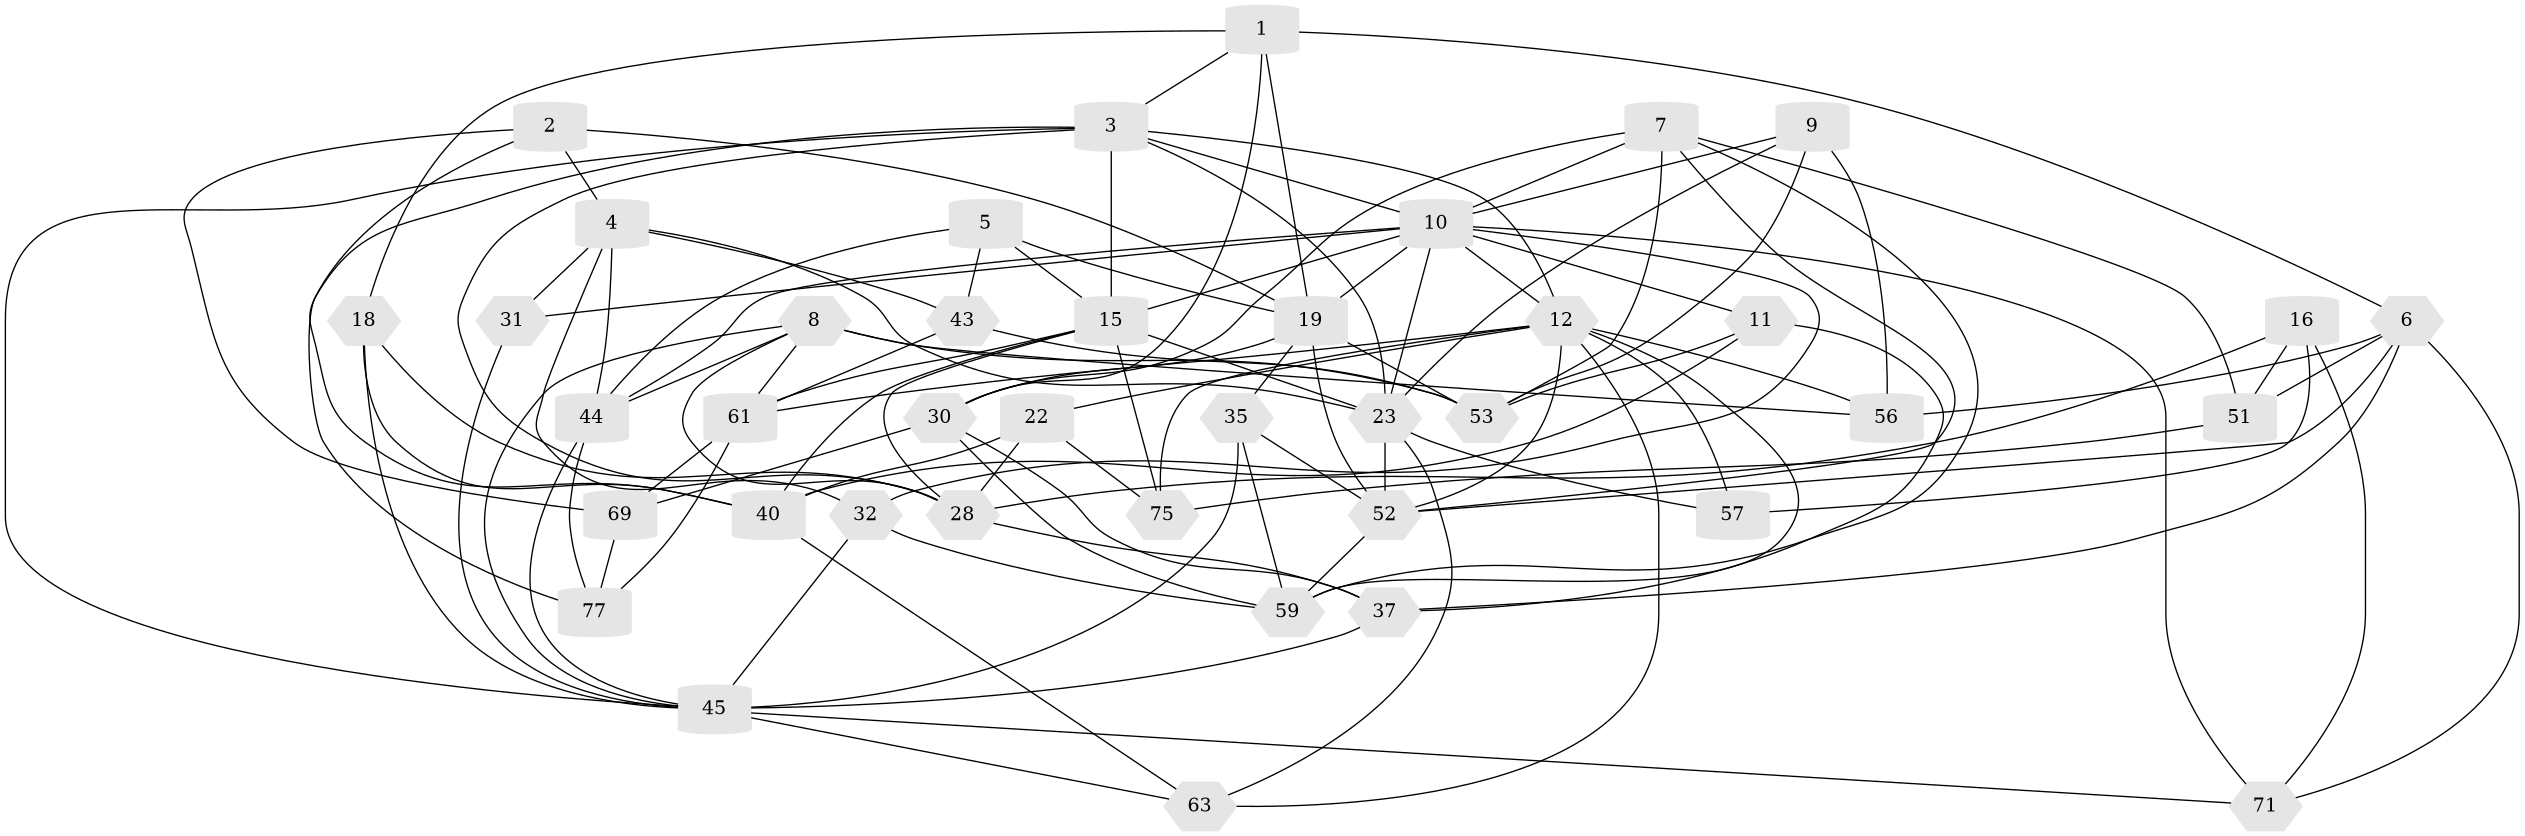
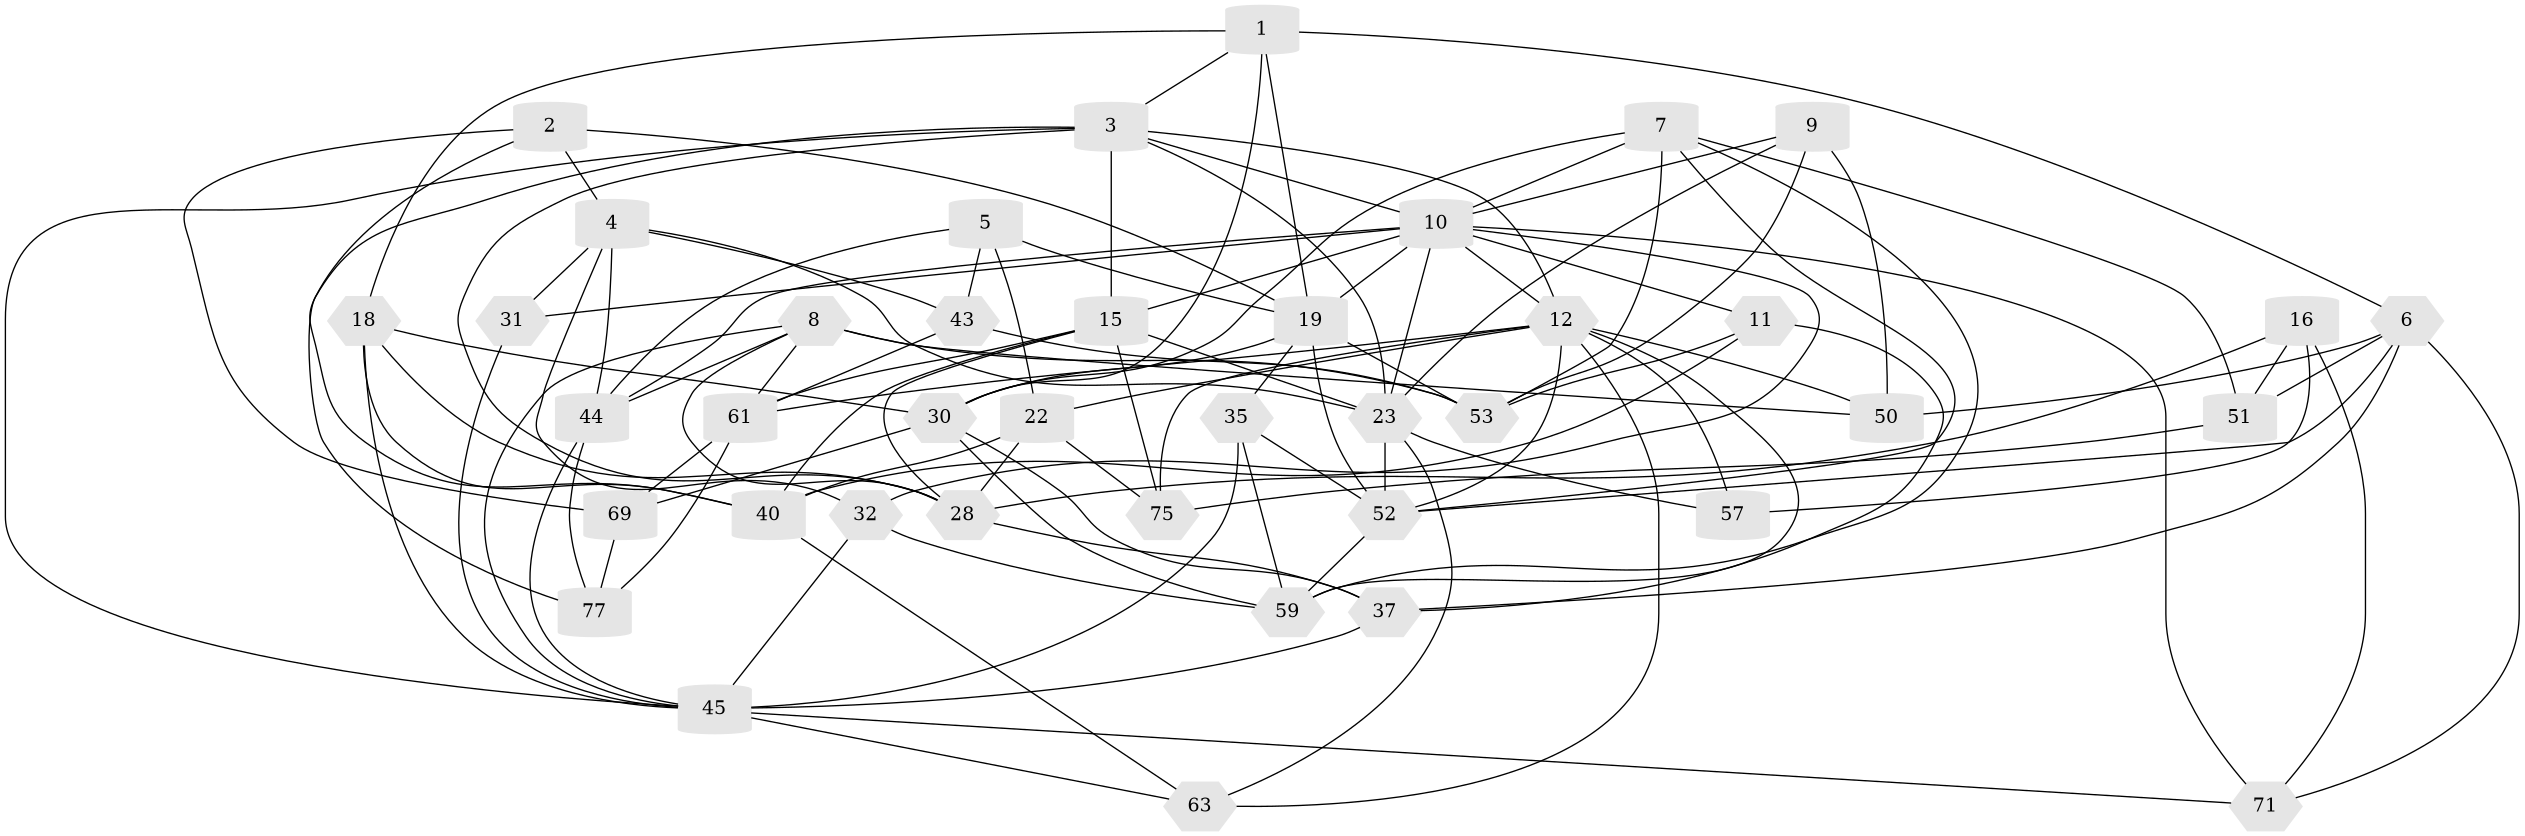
(1048, 272) -> (1018, 320)
none -> (650, 375)
(1887, 418) -> (1887, 418)
